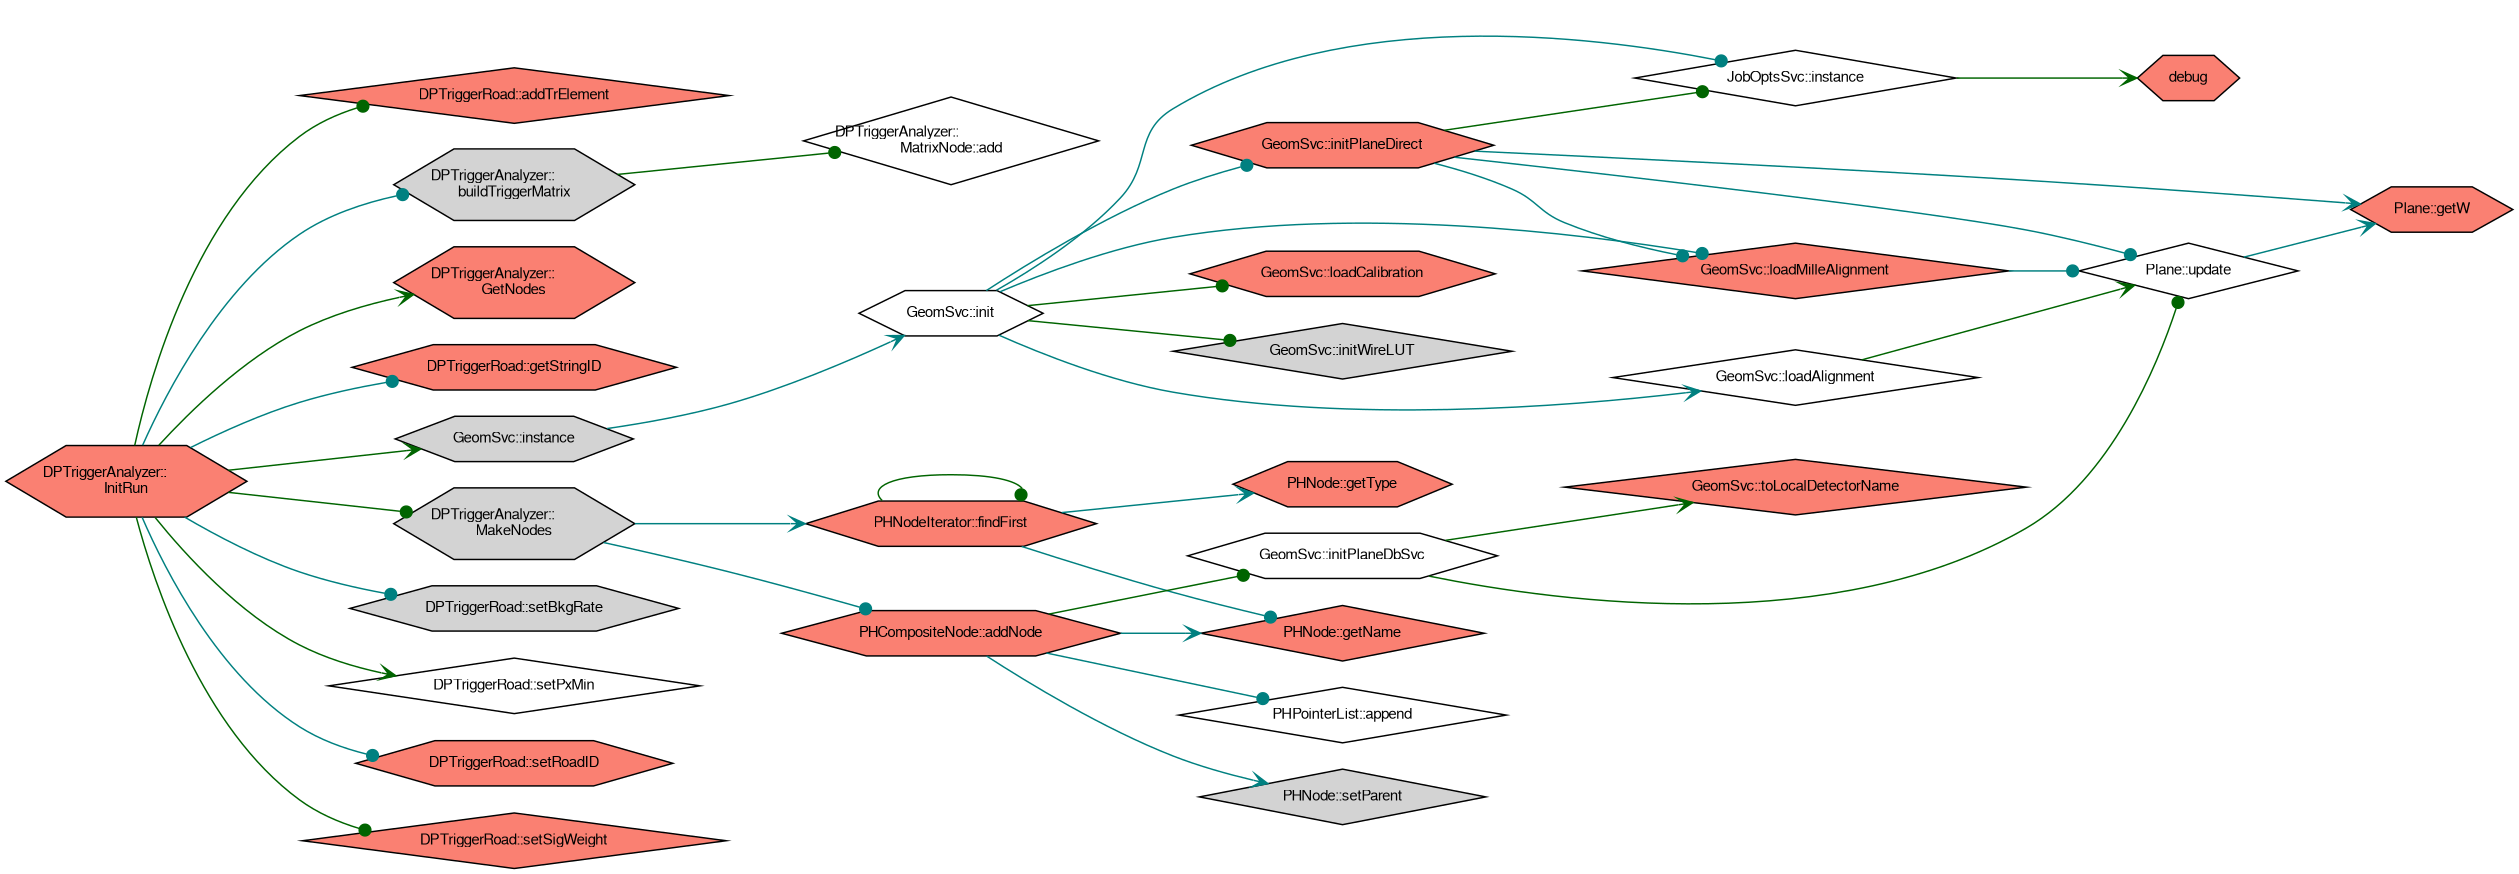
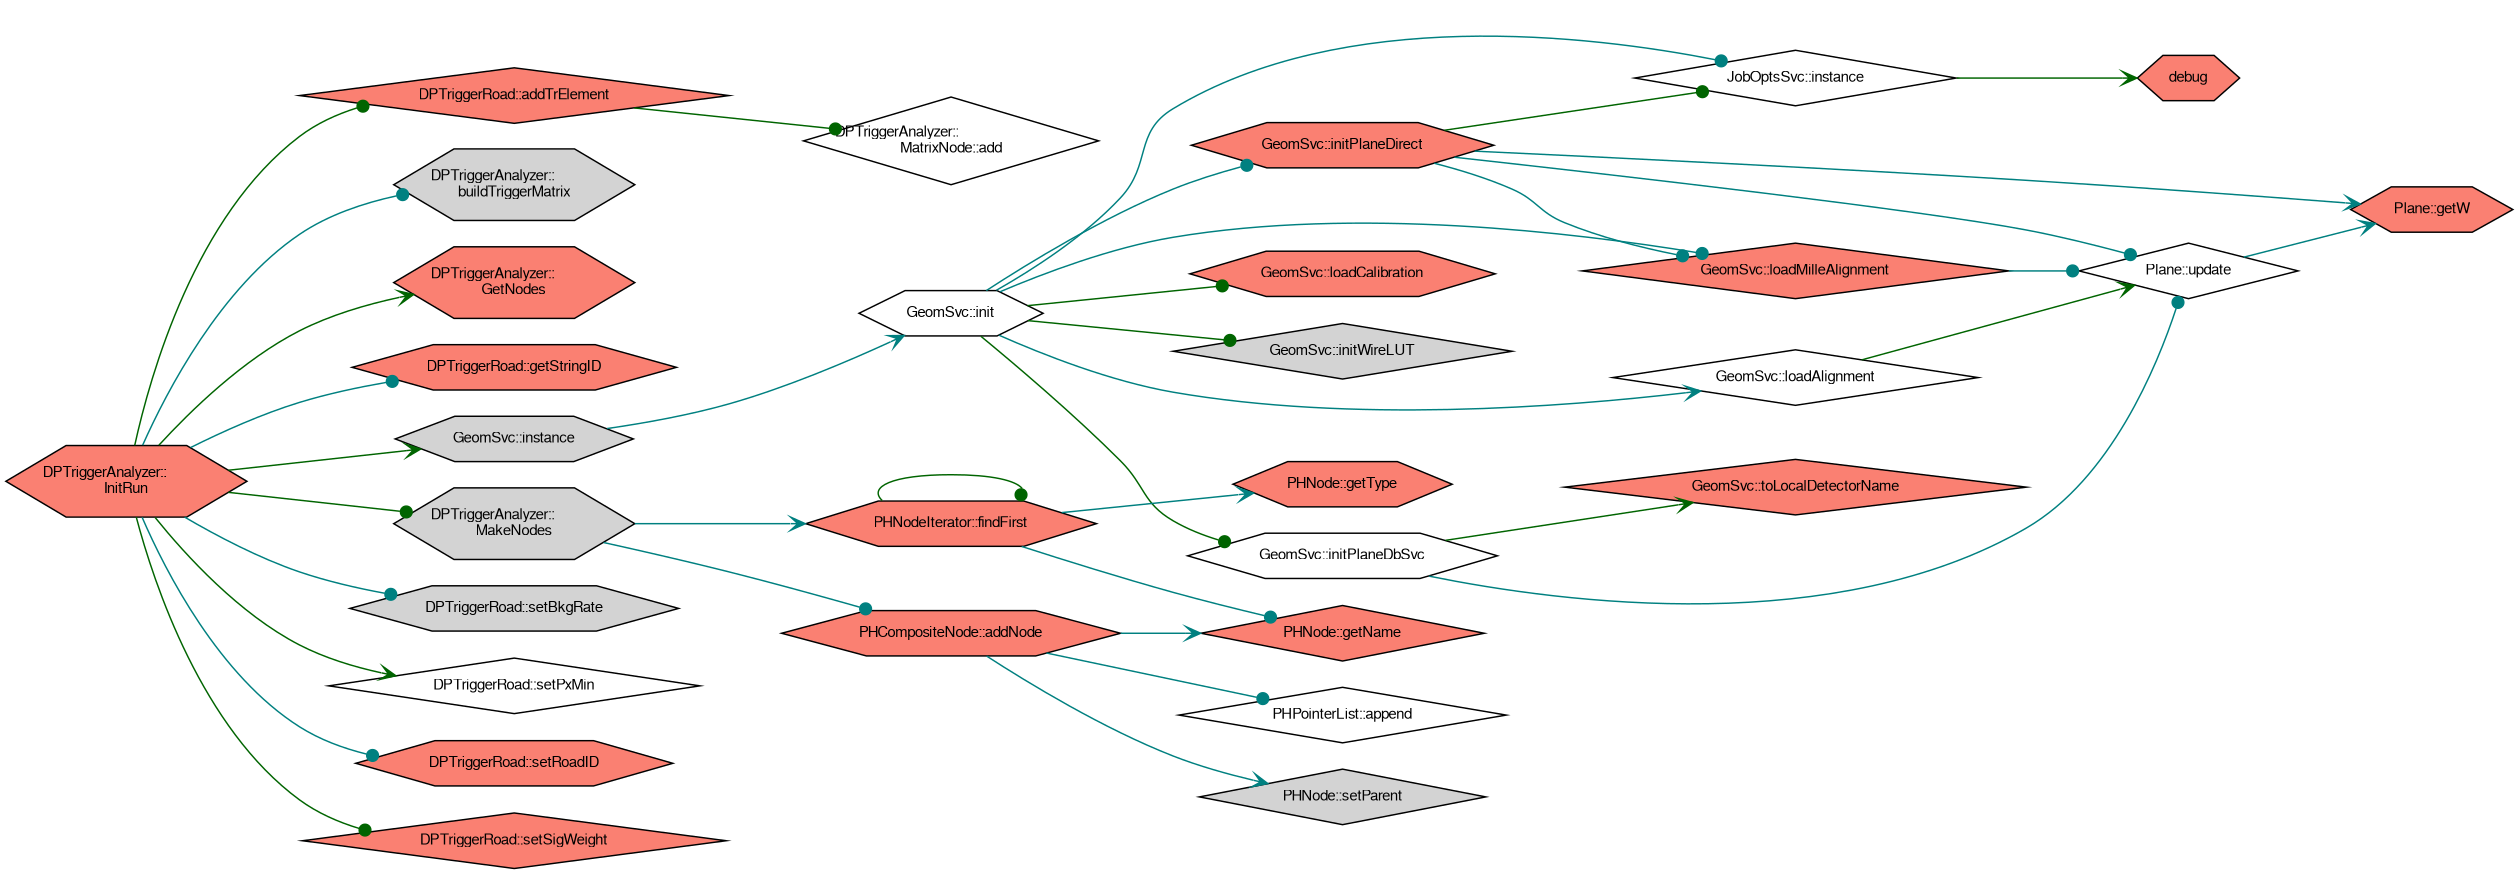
(723, 164) -> (732, 118)
(1867, 587) -> (1867, 587)
(1143, 595) -> (1100, 441)
